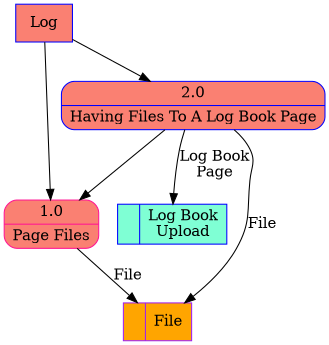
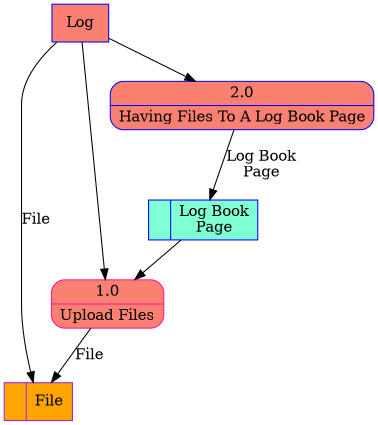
(126, 162) -> (162, 256)
(247, 219) -> (22, 202)
(183, 232) -> (214, 227)
(51, 236) -> (108, 316)
